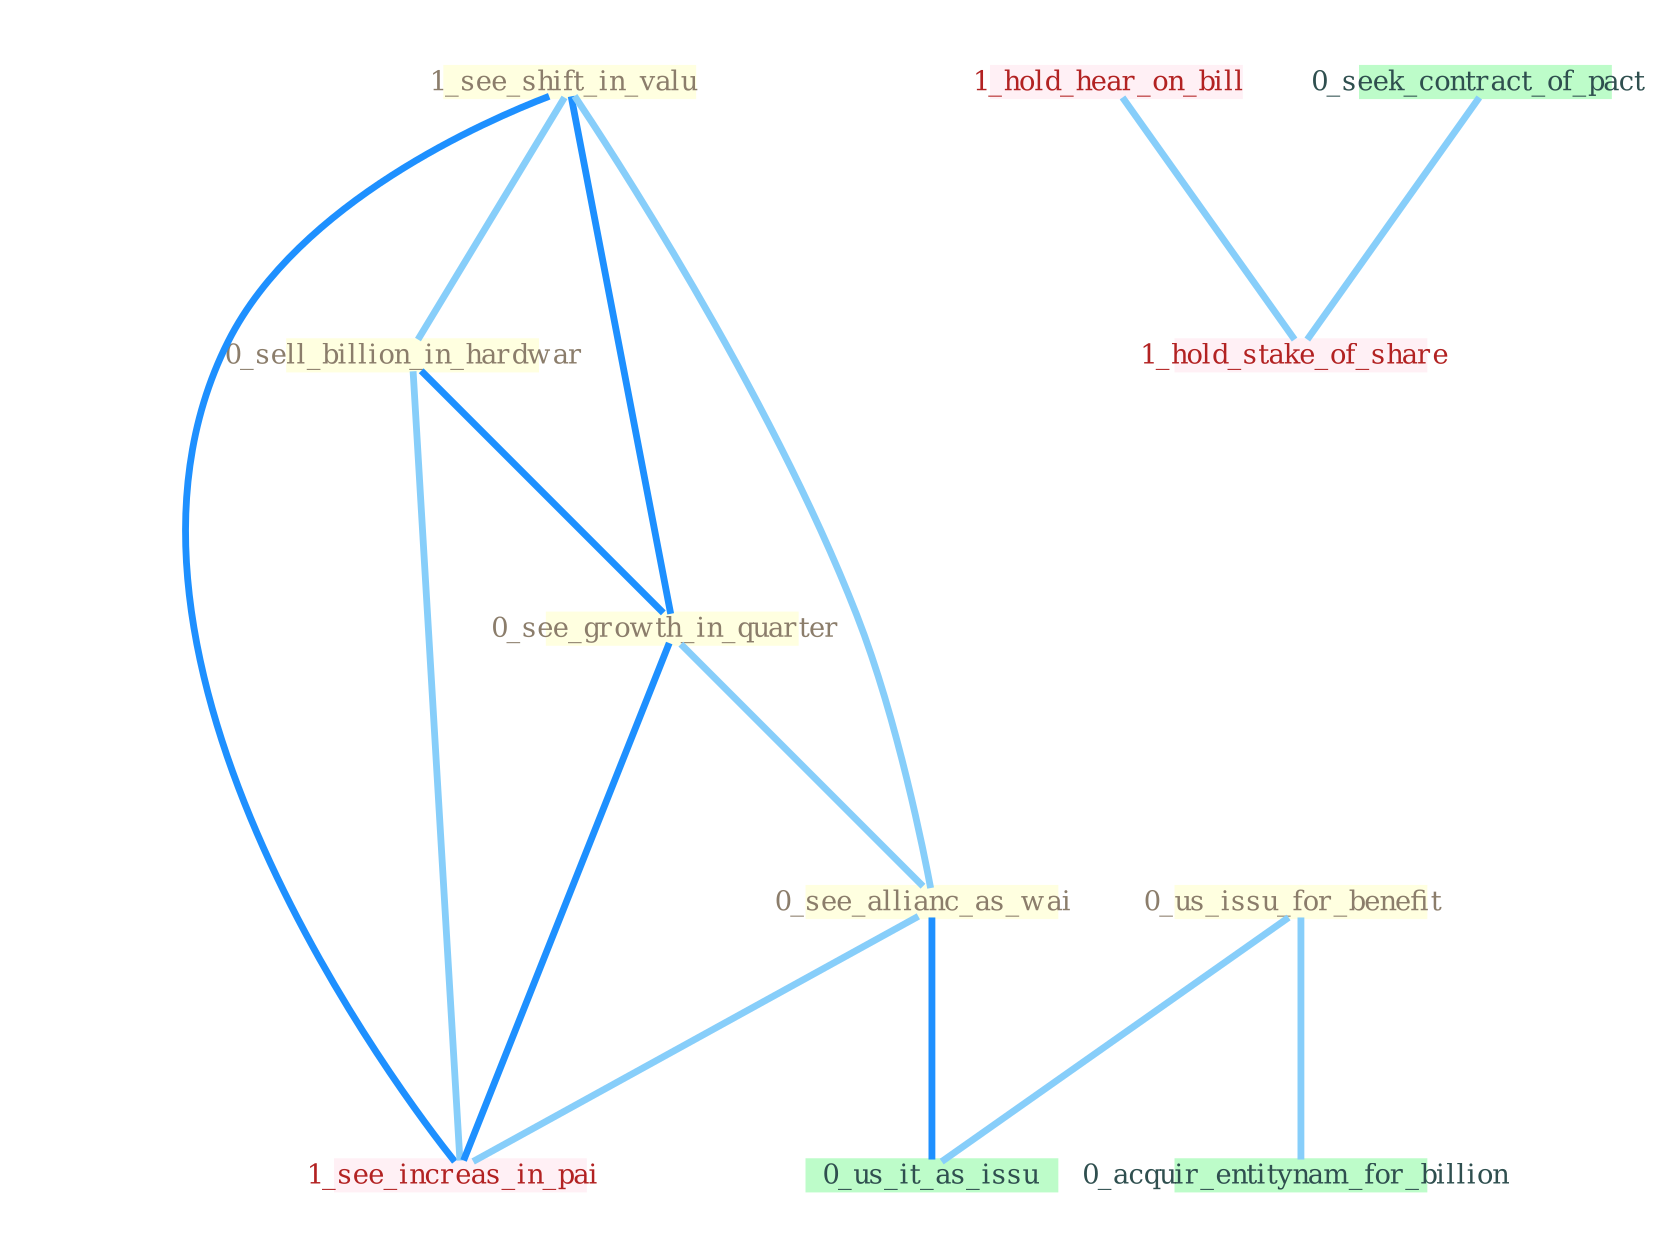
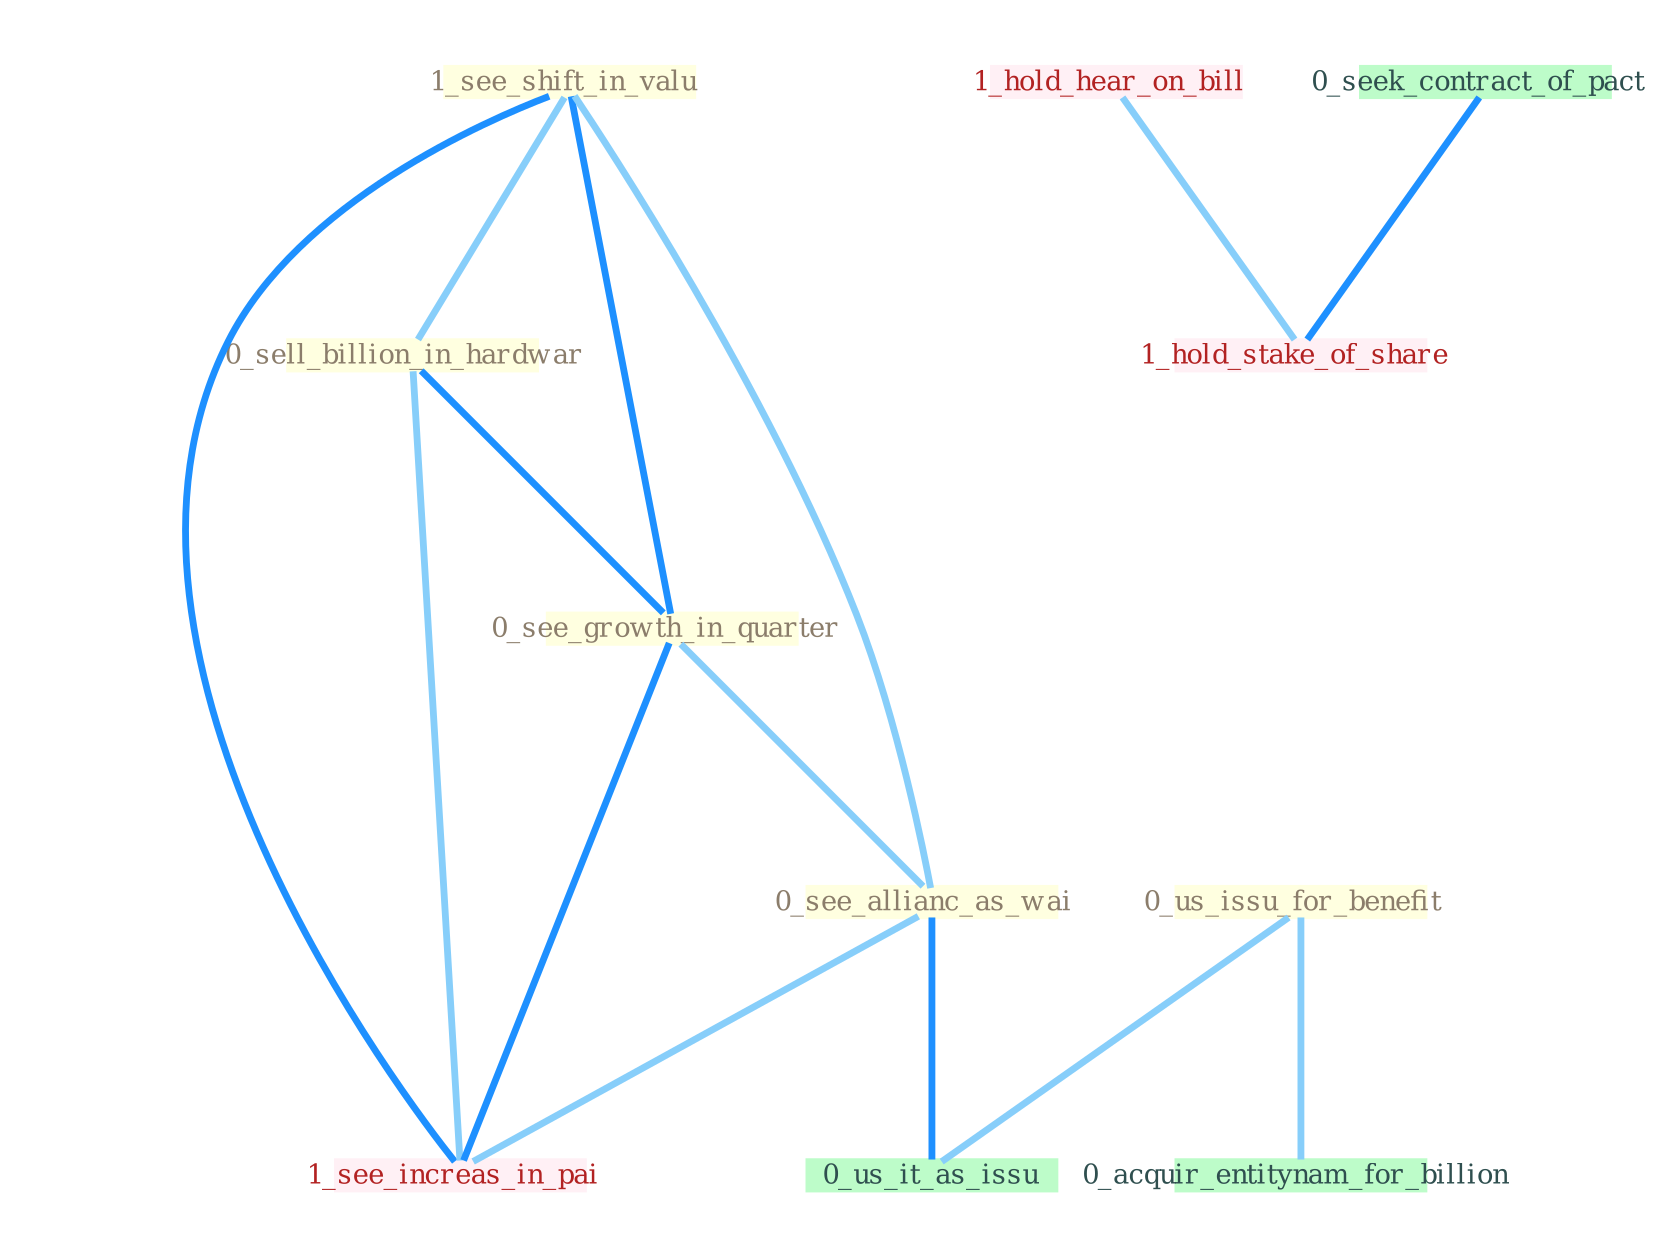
(1393, 218) -> (1393, 218)
